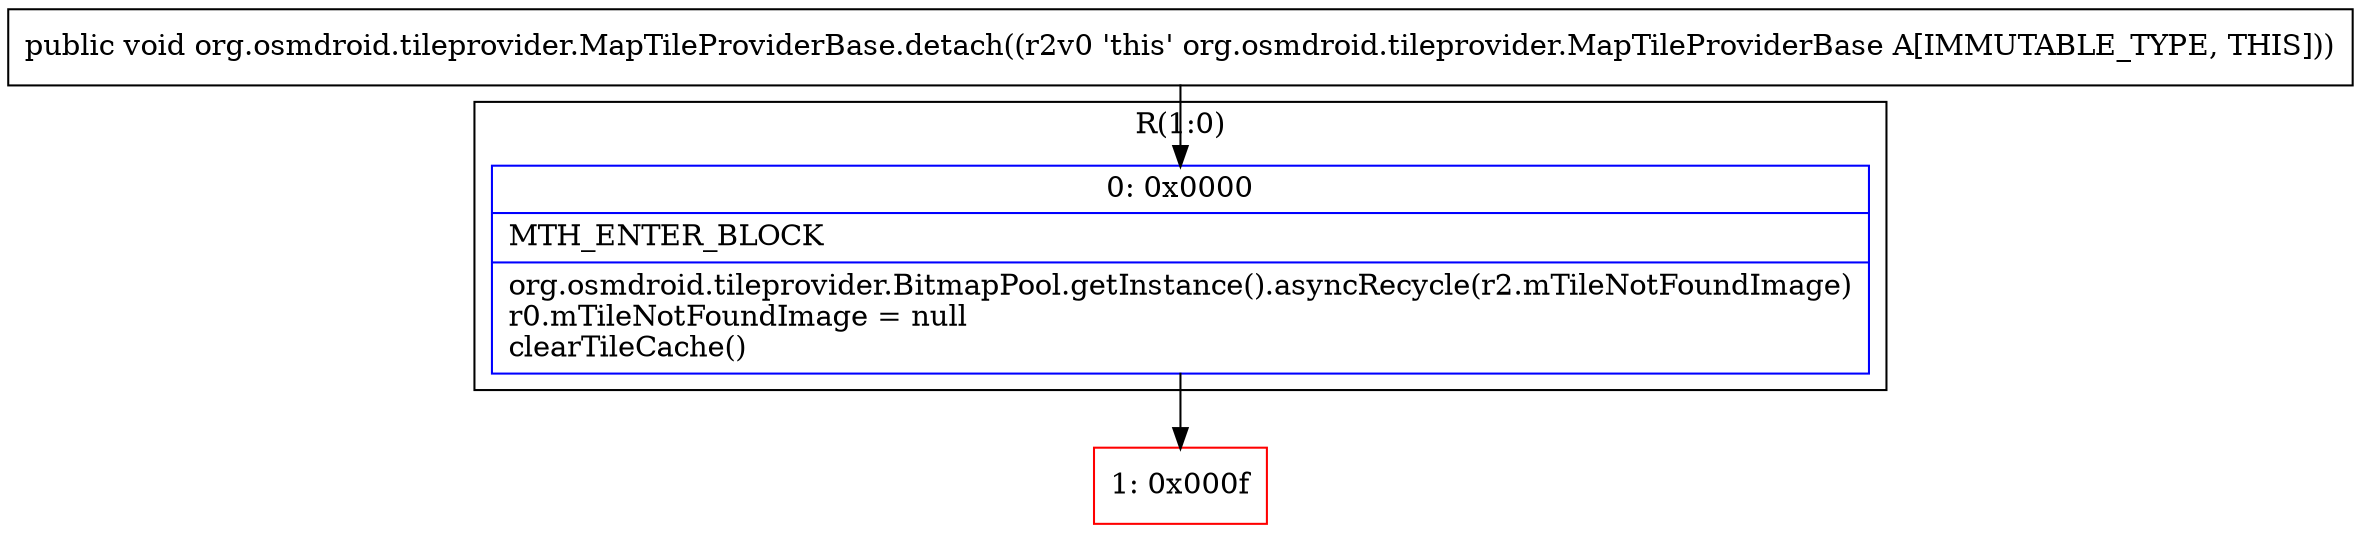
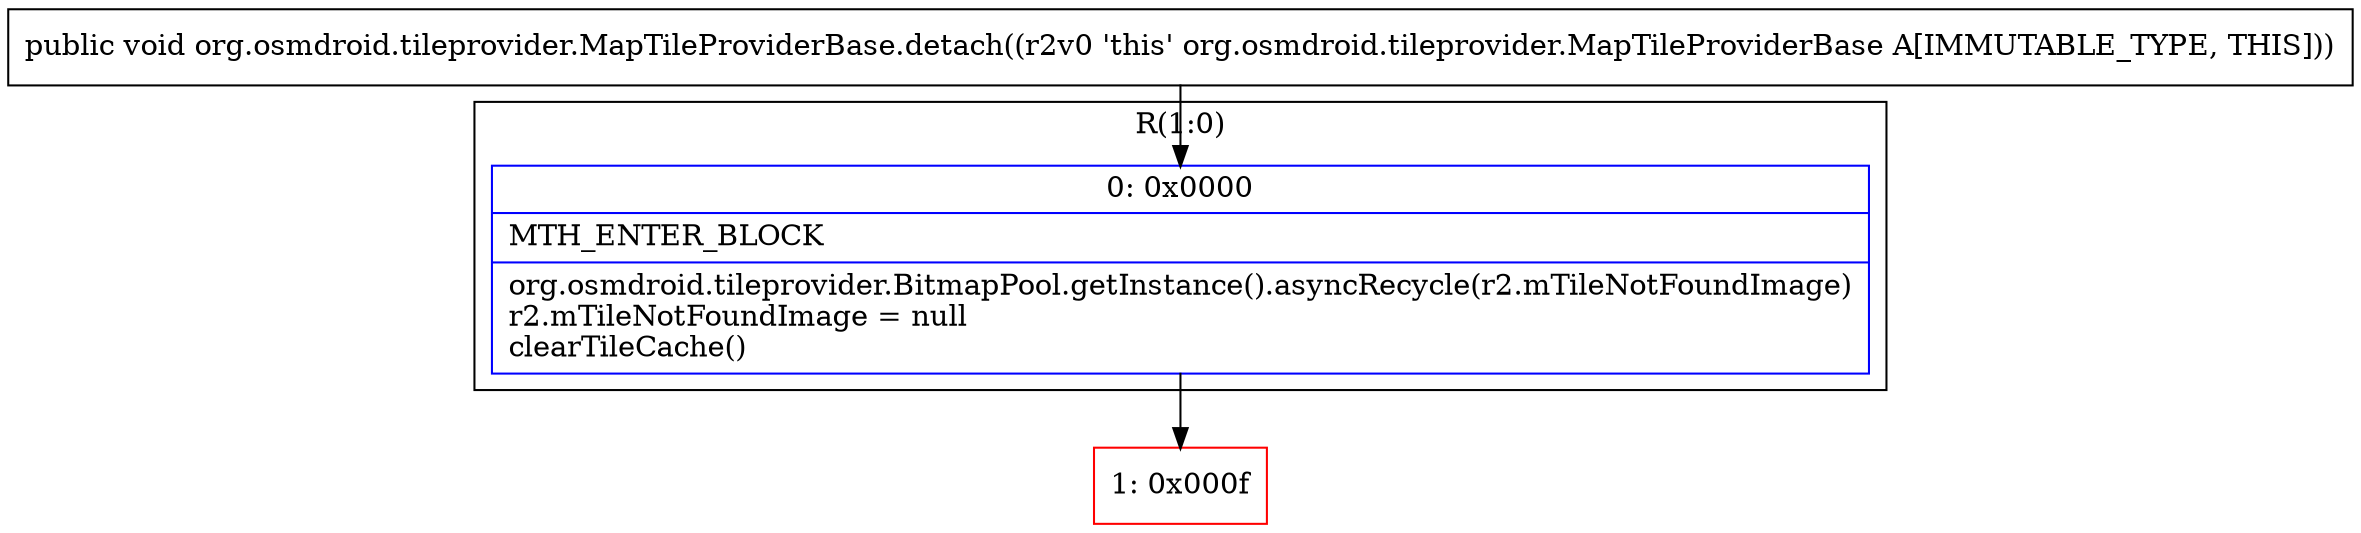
(738, 317) -> (738, 317)
